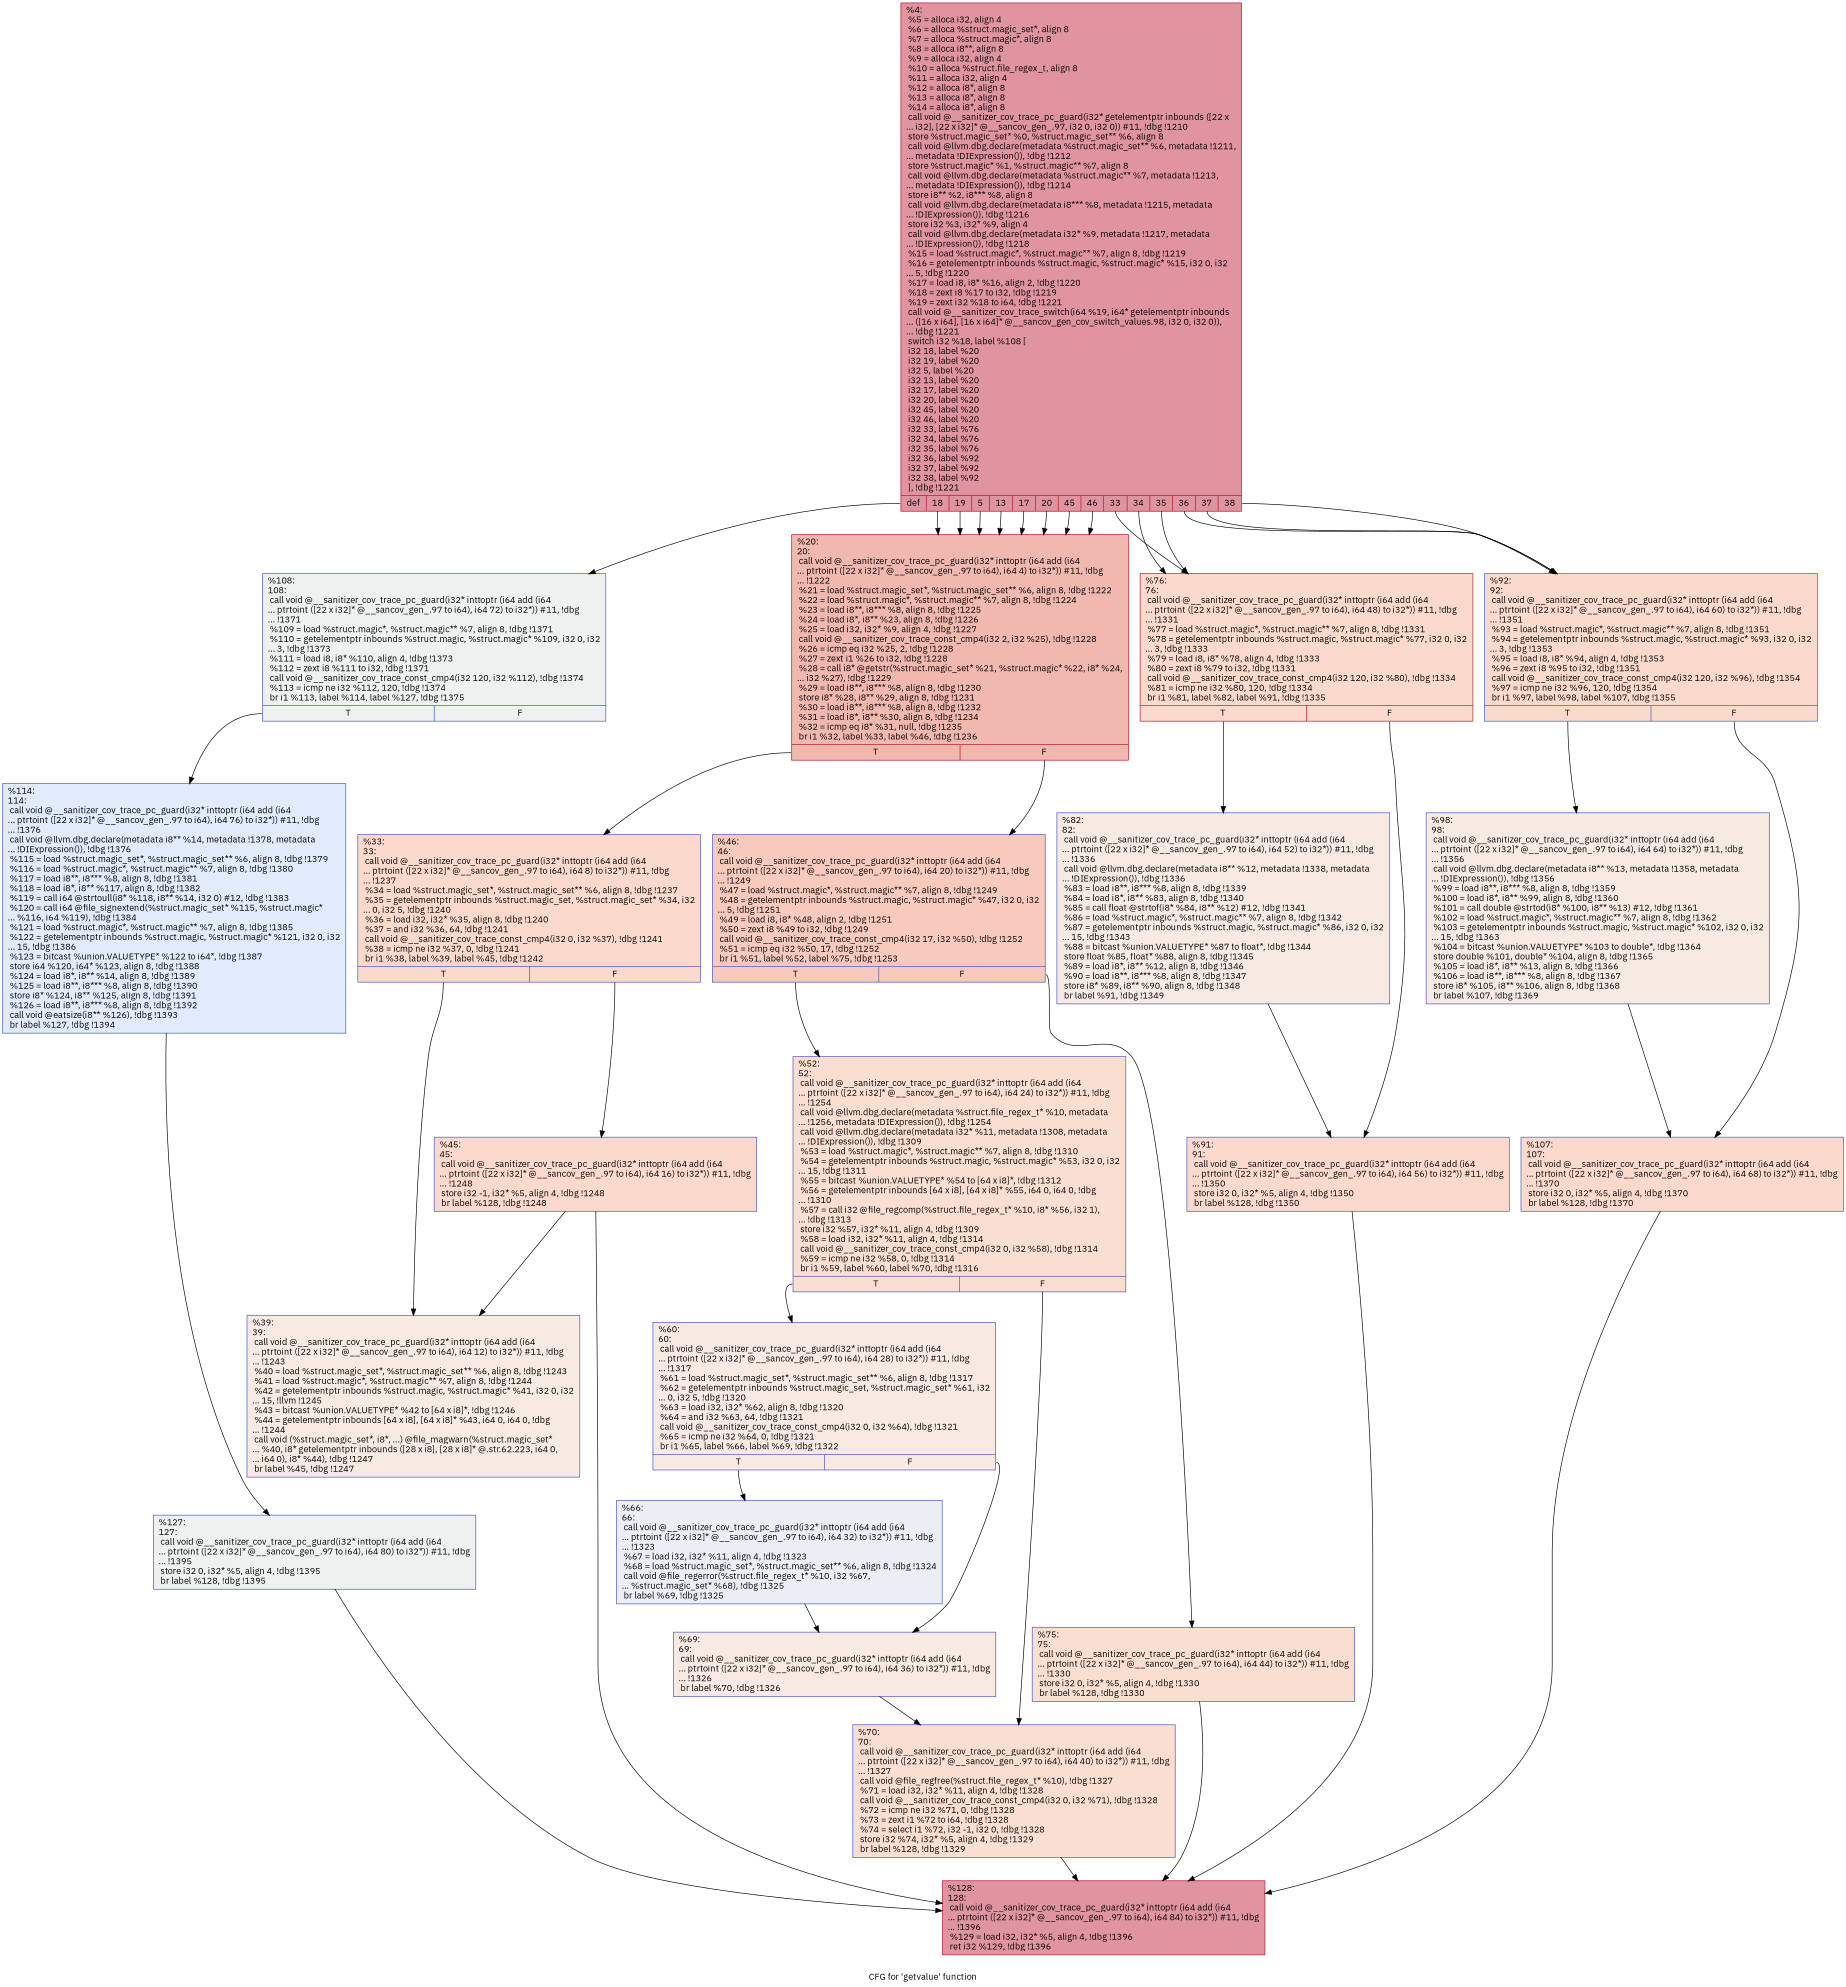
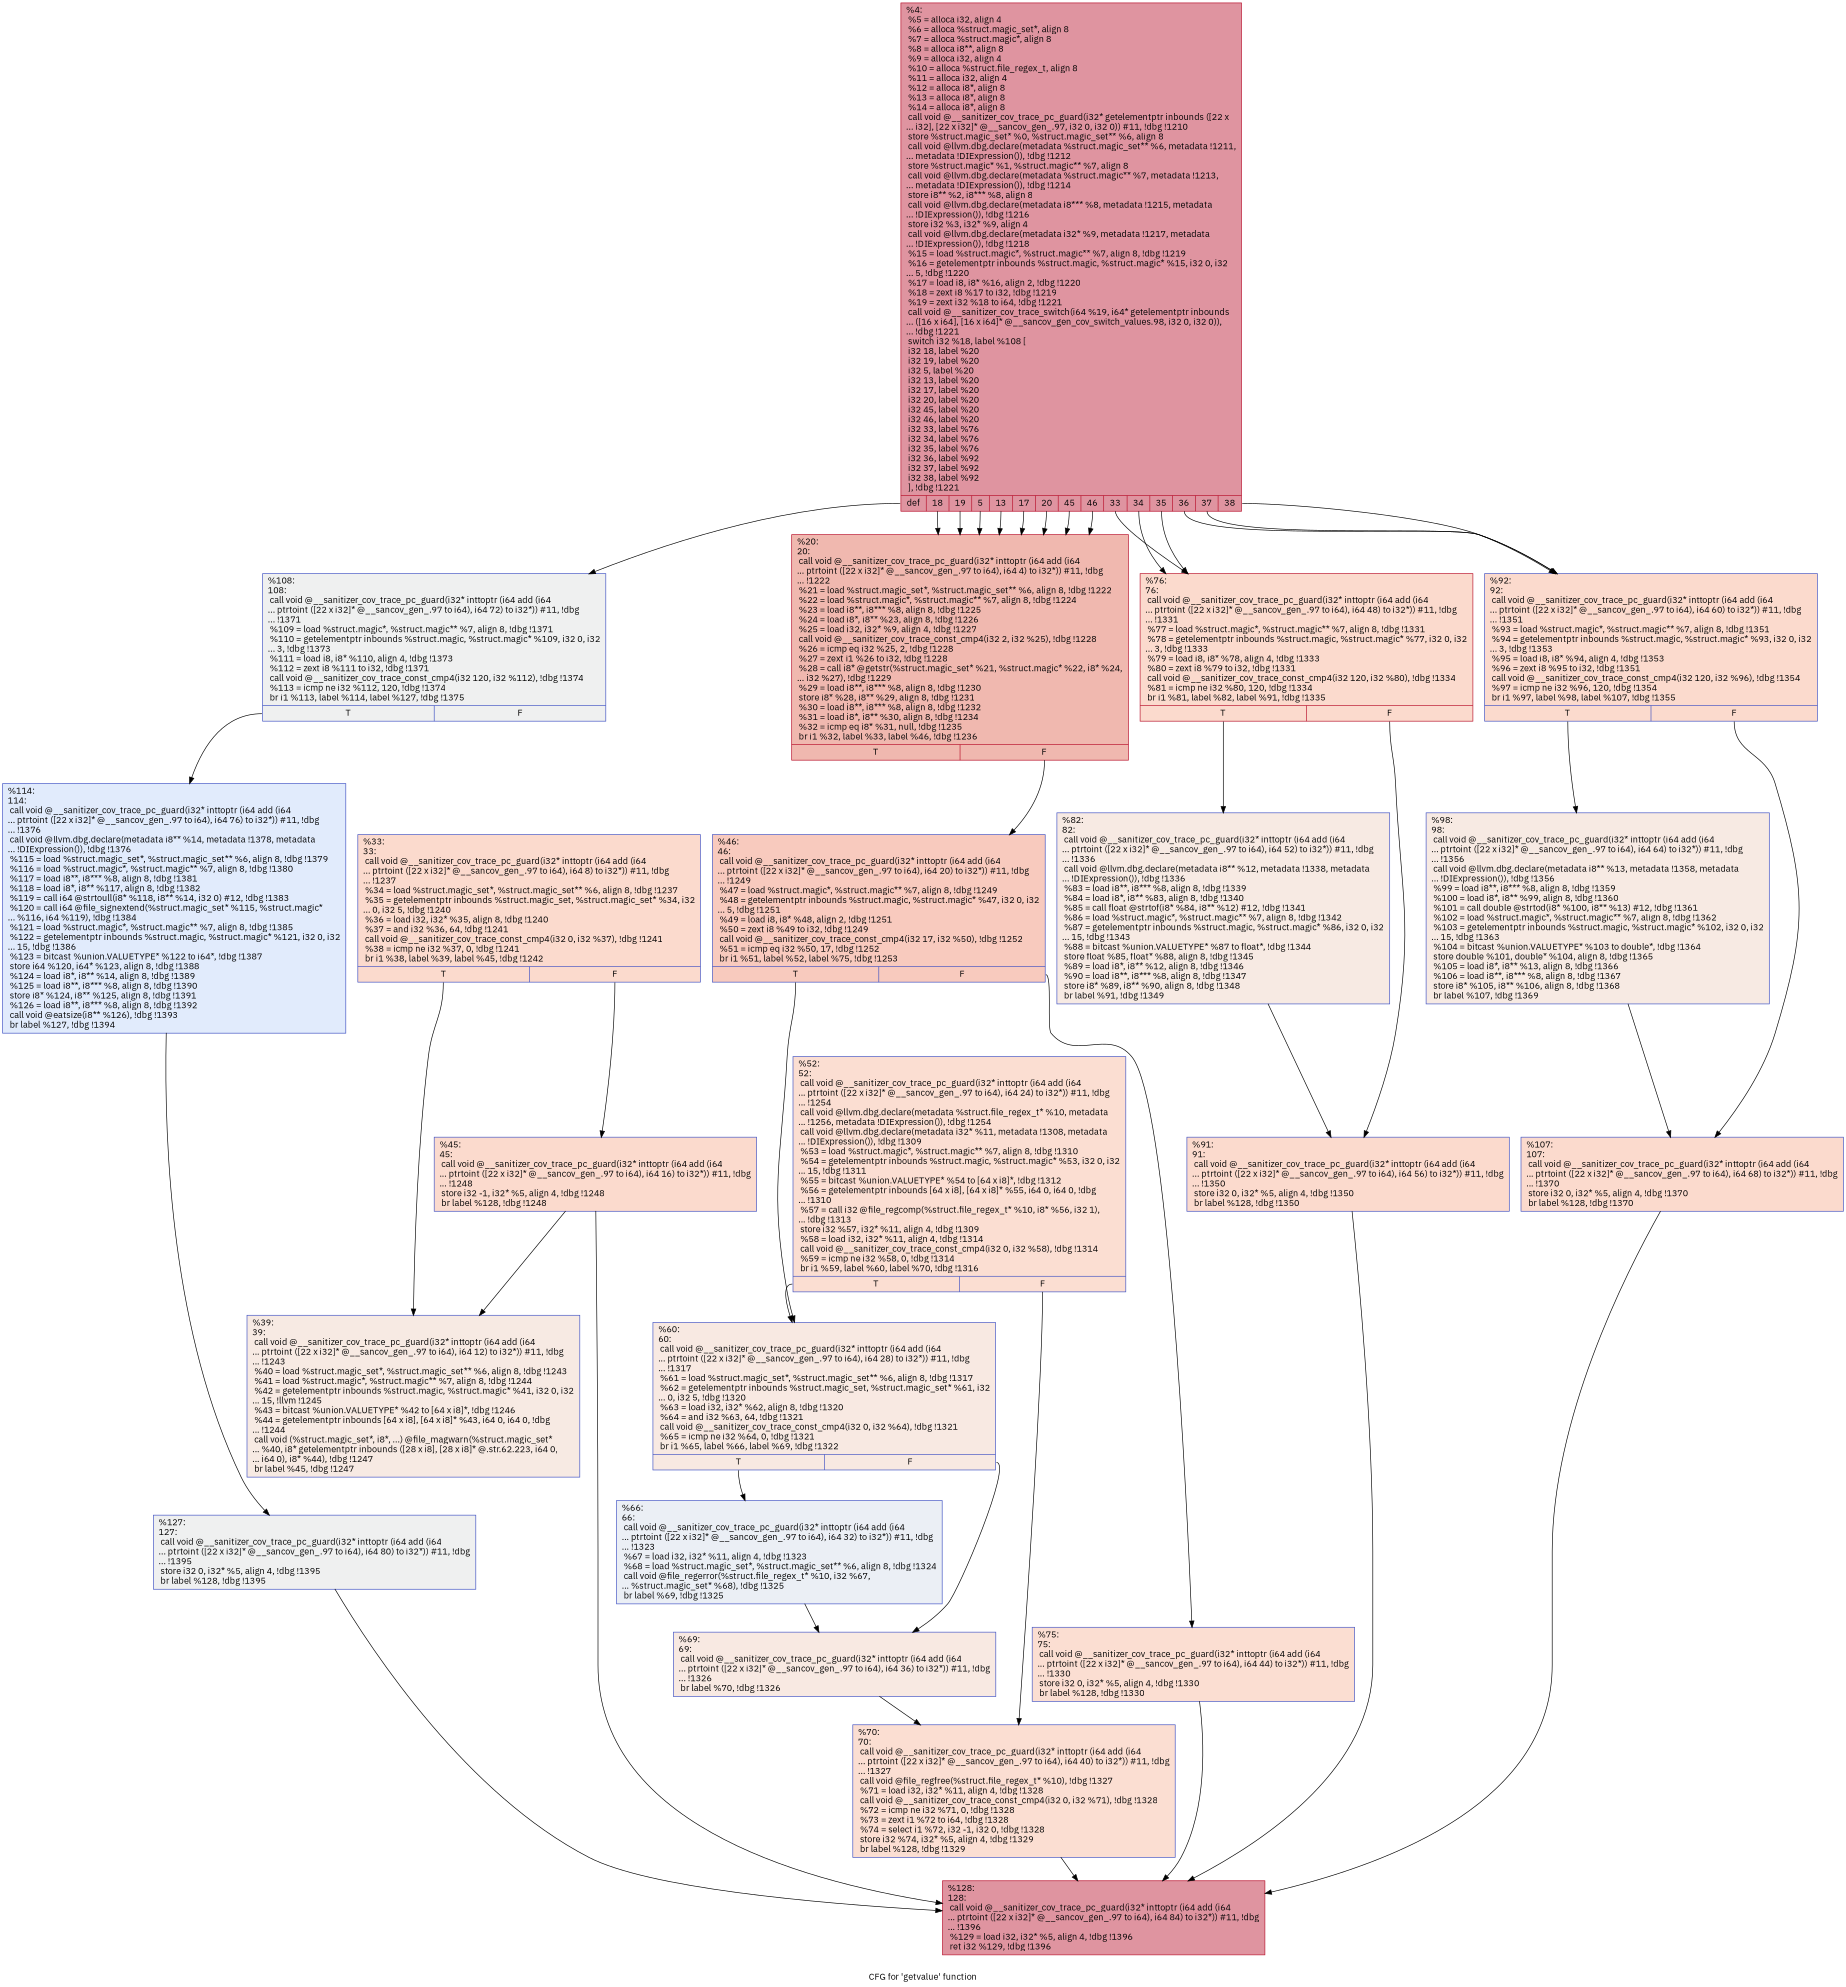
(694, 777) -> none
(801, 1018) -> (780, 1149)
